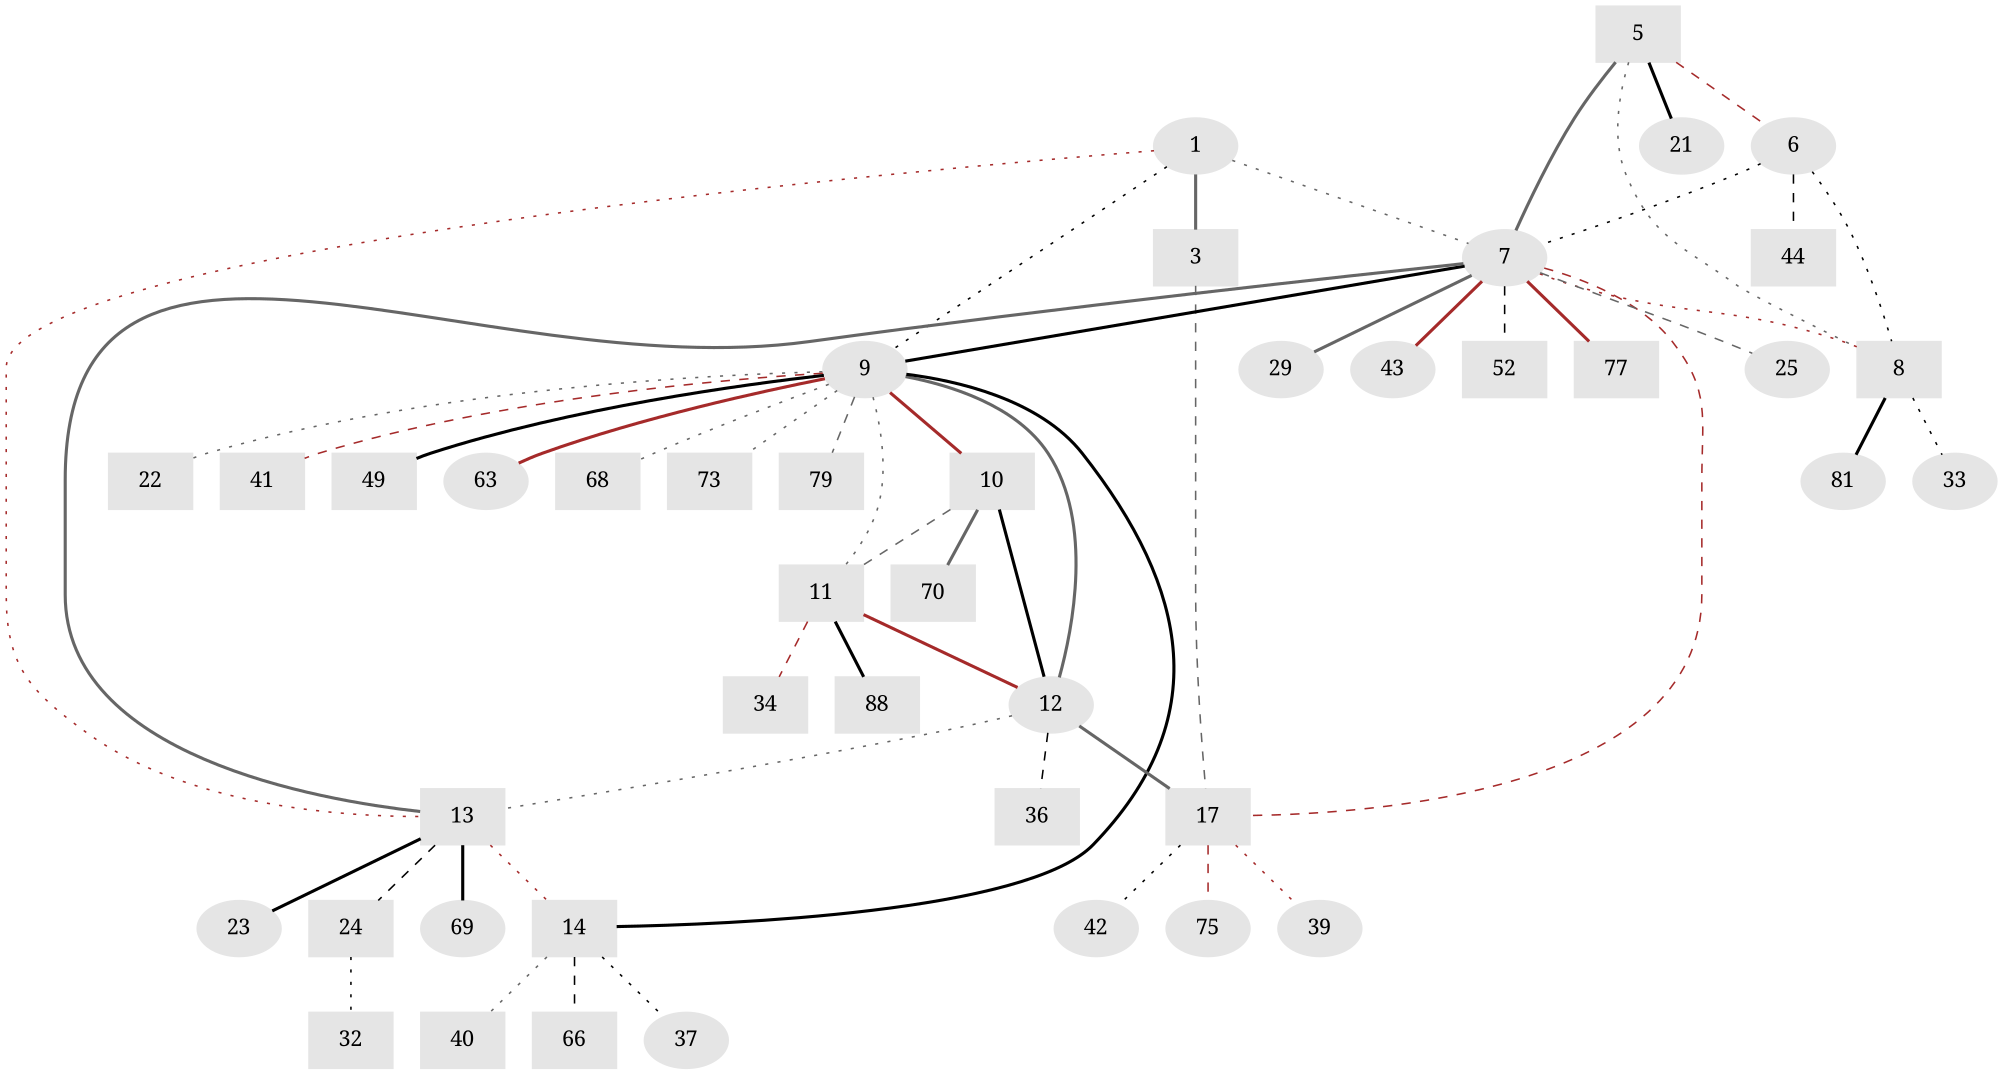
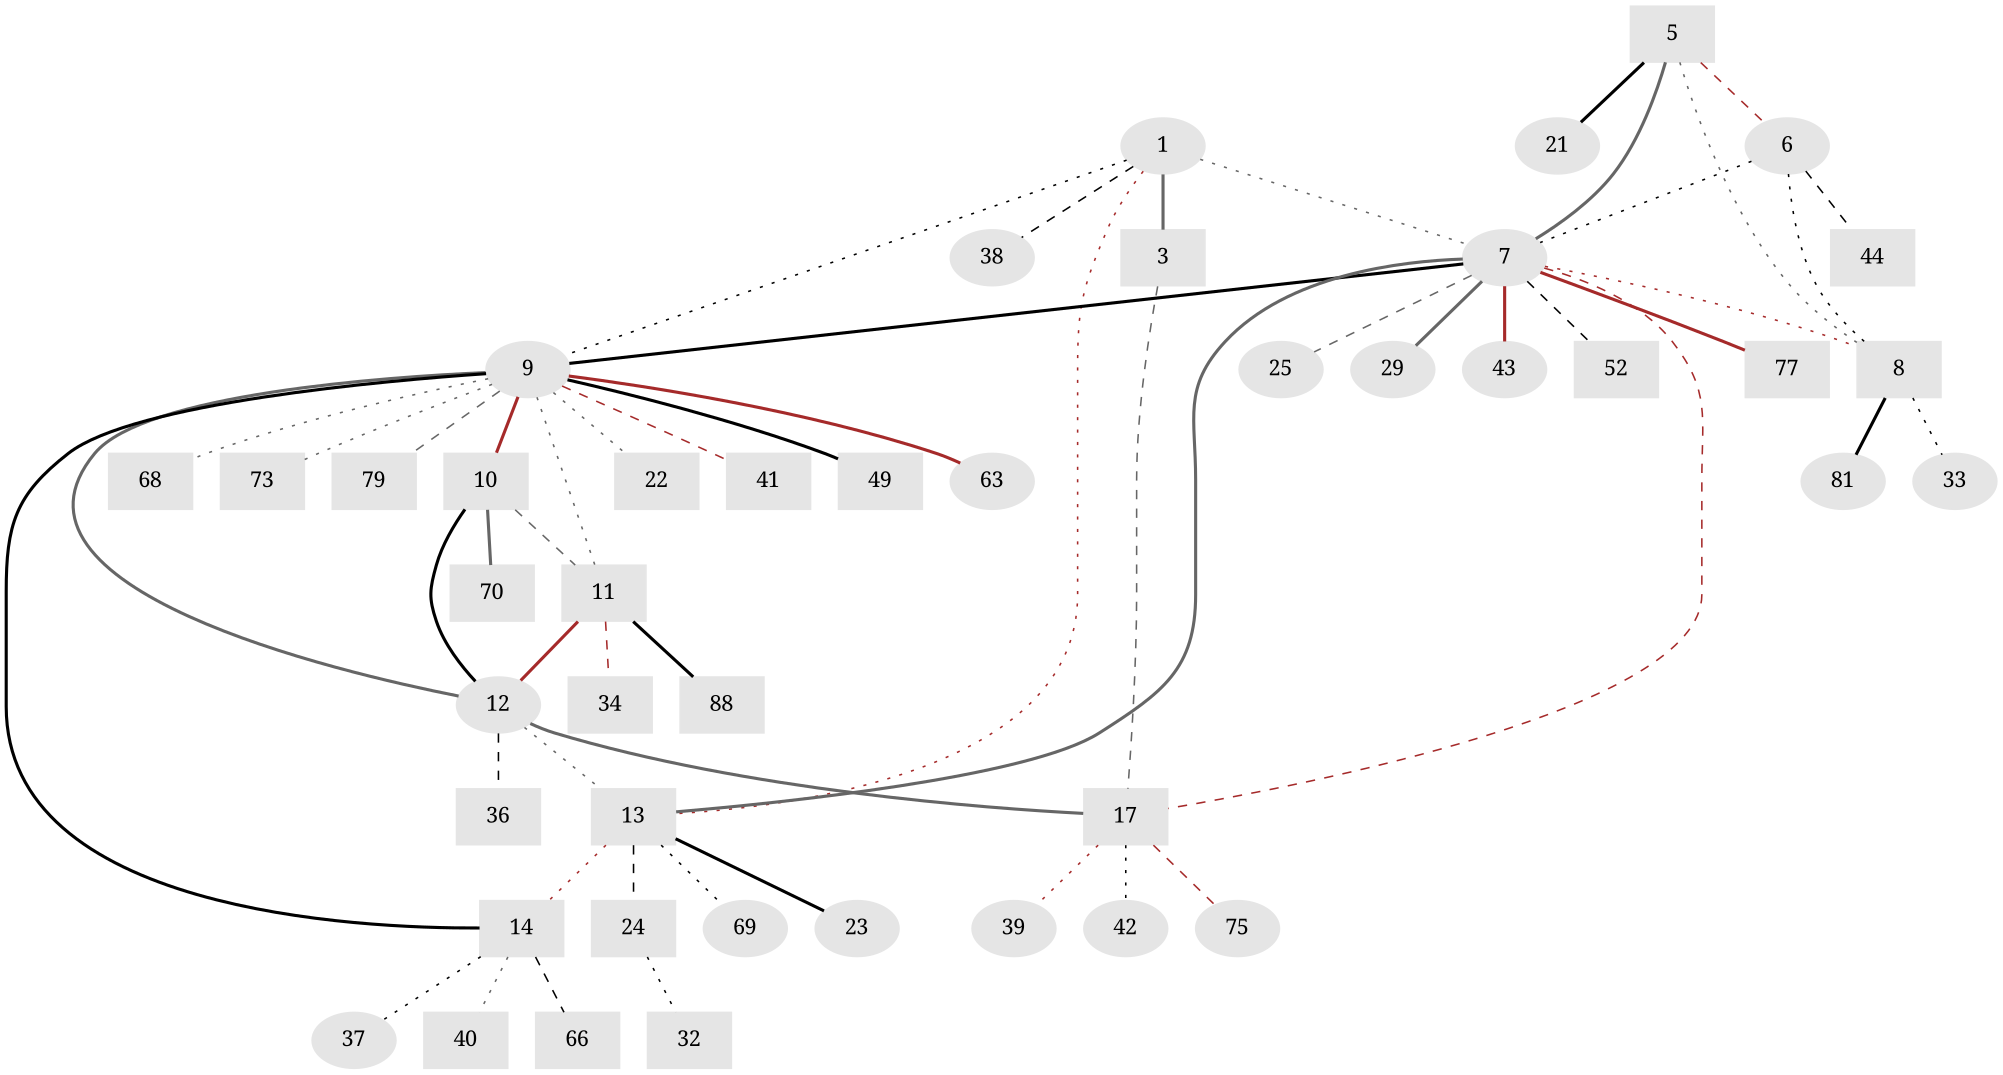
none -> (992, 258)
(463, 873) -> (692, 875)
